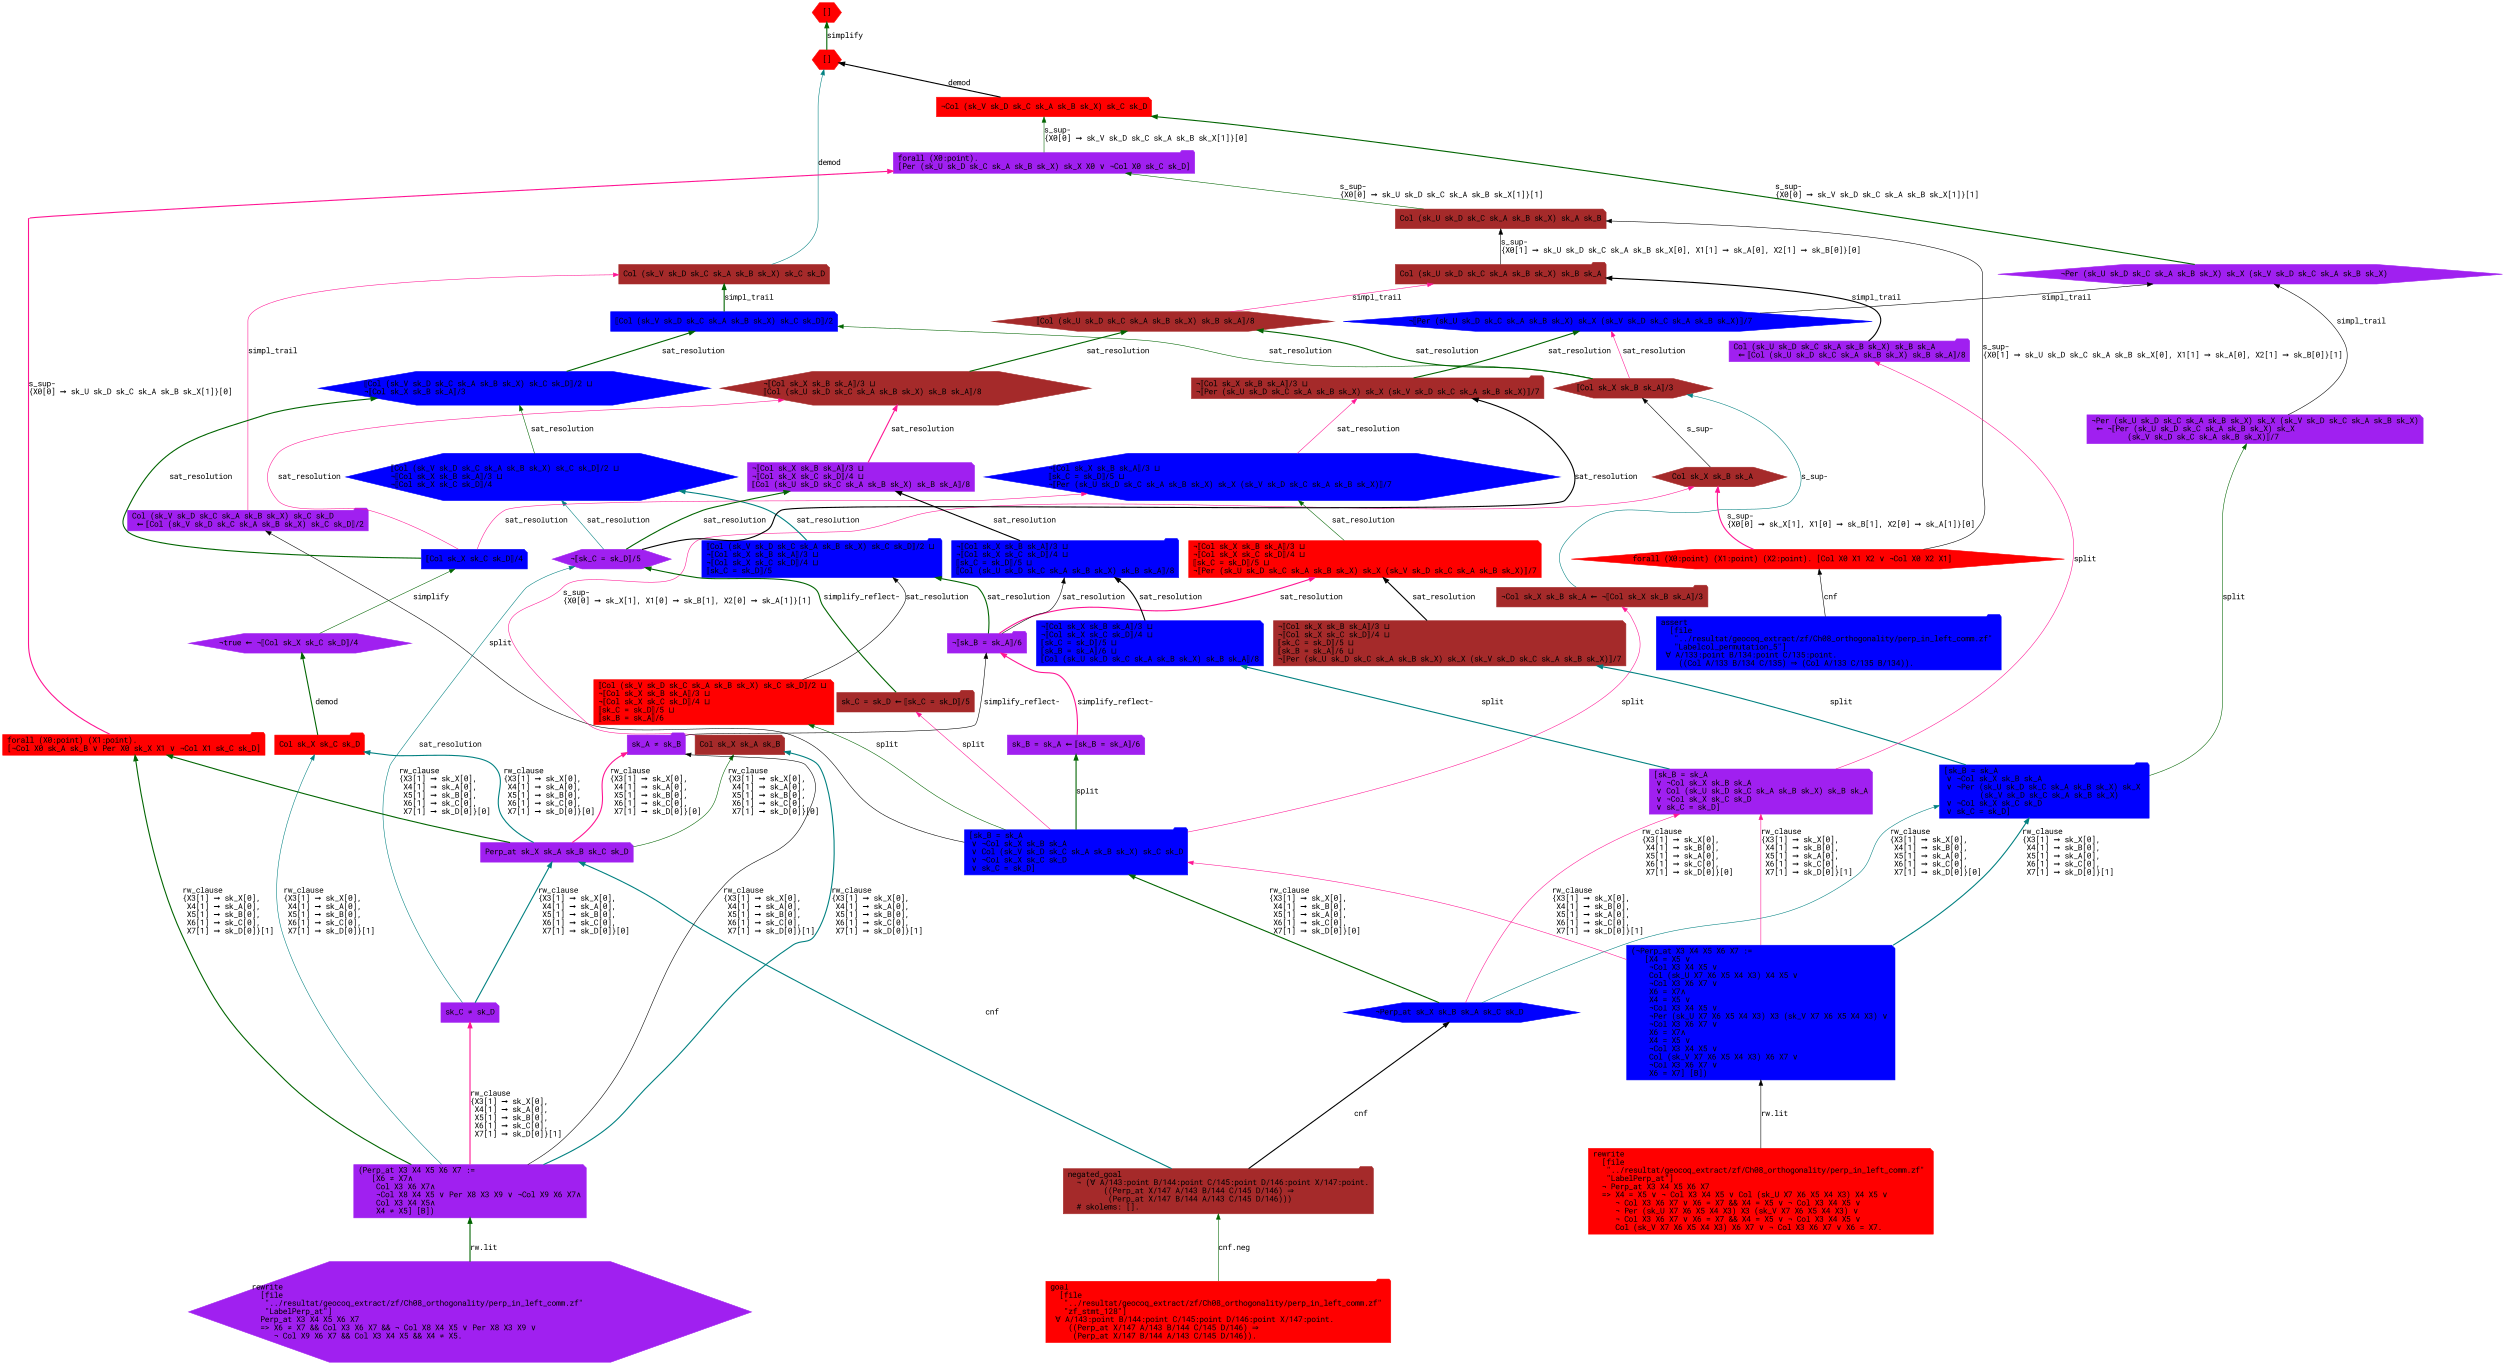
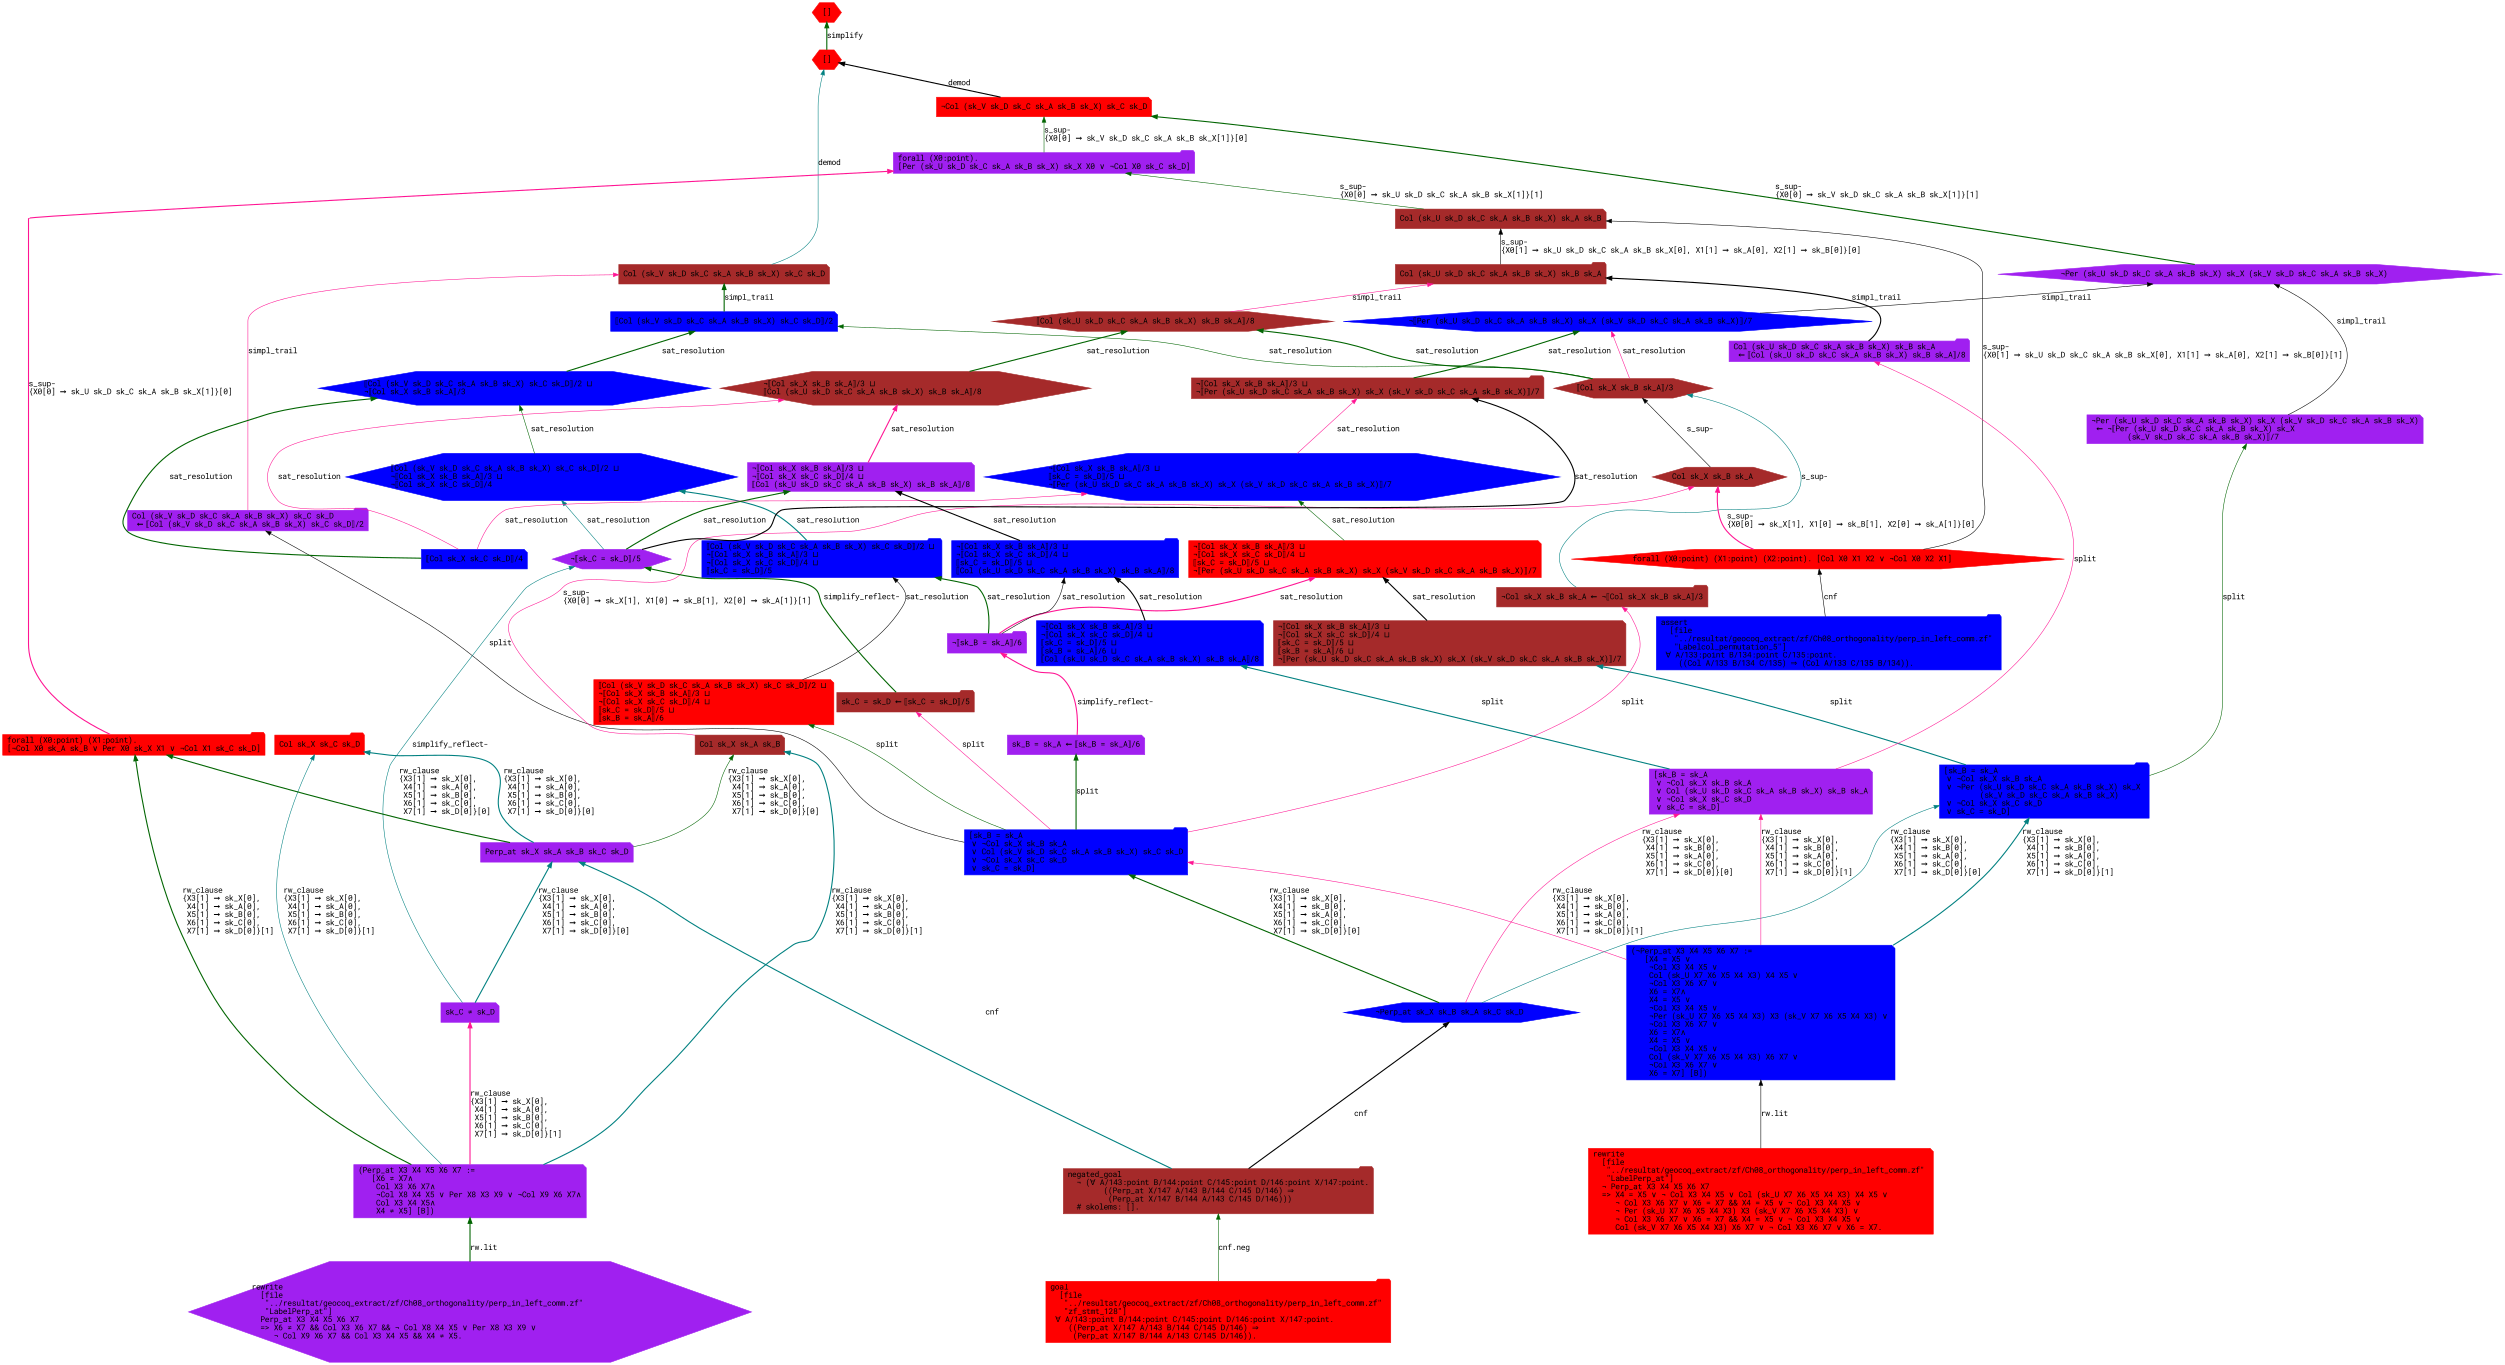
(300, 643) -> none
(450, 745) -> (450, 745)
(656, 745) -> none
